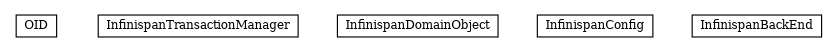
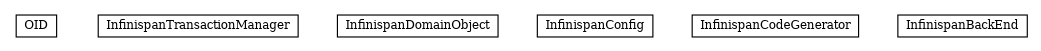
none -> (775, 25)
